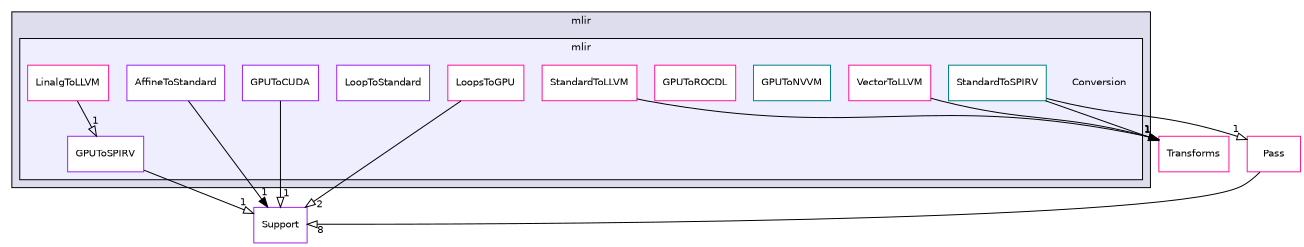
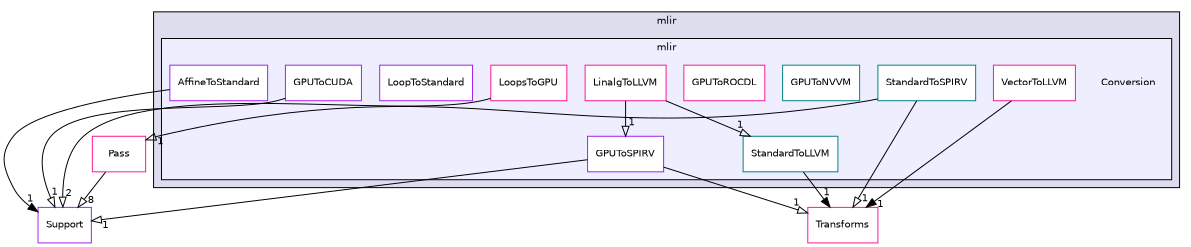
(590, 83) -> (791, 154)
none -> (690, 111)
none -> (748, 194)
